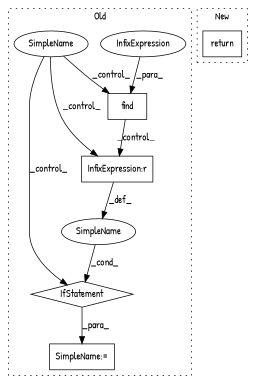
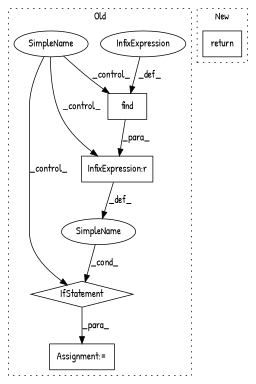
(150, 75) -> (150, 75)
(136, 138) -> (136, 138)
(82, 357) -> (82, 357)
